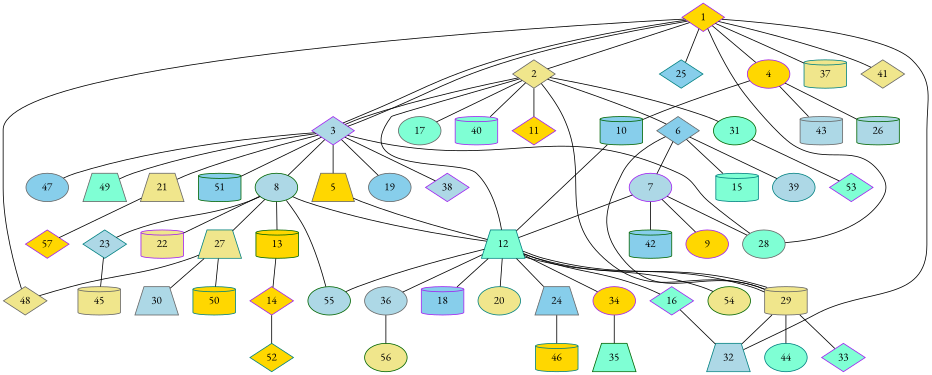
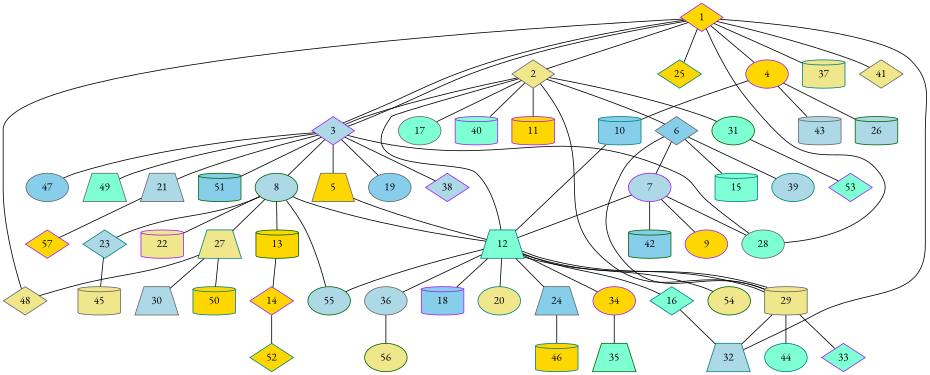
(681, 74) -> (680, 74)
(534, 131) -> (533, 131)
(621, 131) -> (620, 131)
(162, 187) -> (162, 187)
(672, 301) -> (672, 301)
